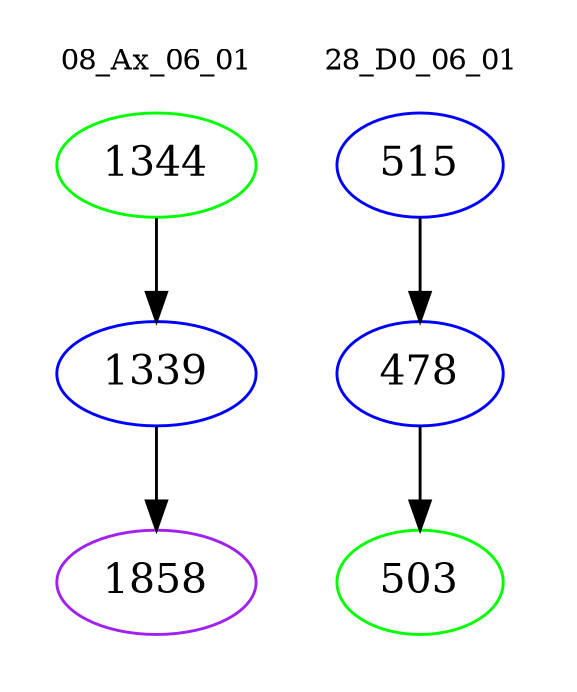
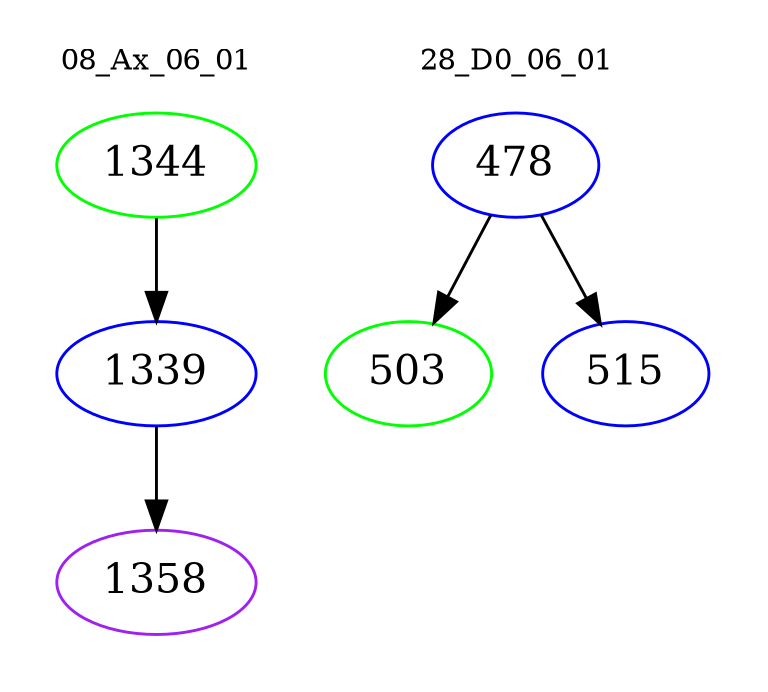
(420, 255) -> (564, 256)
(156, 582) -> (156, 582)
